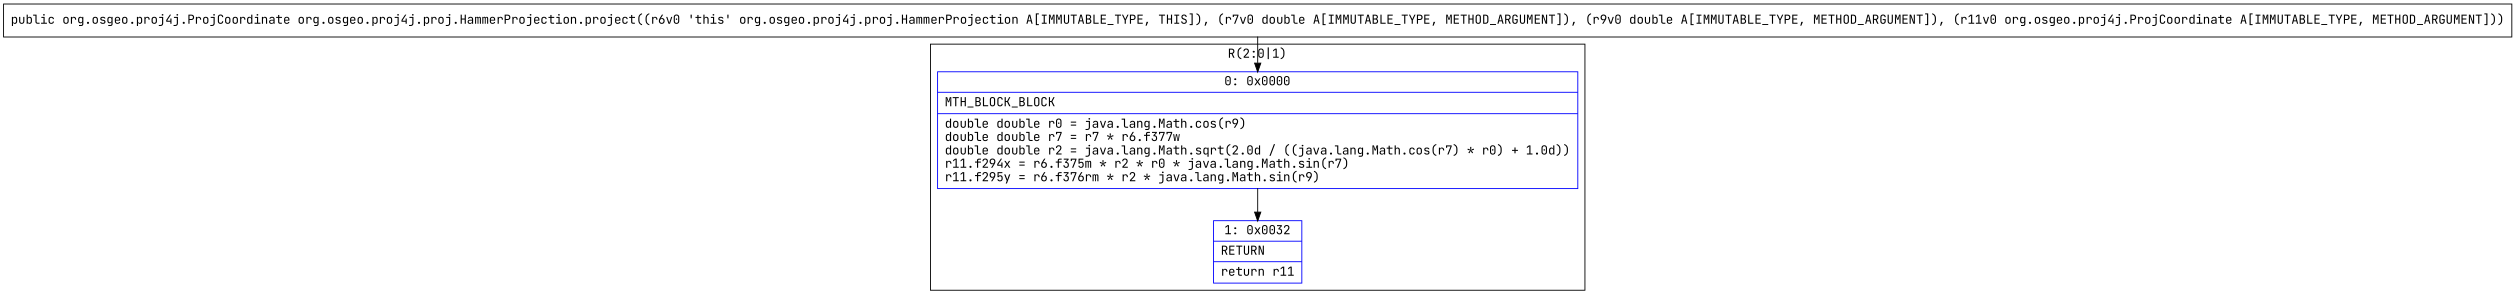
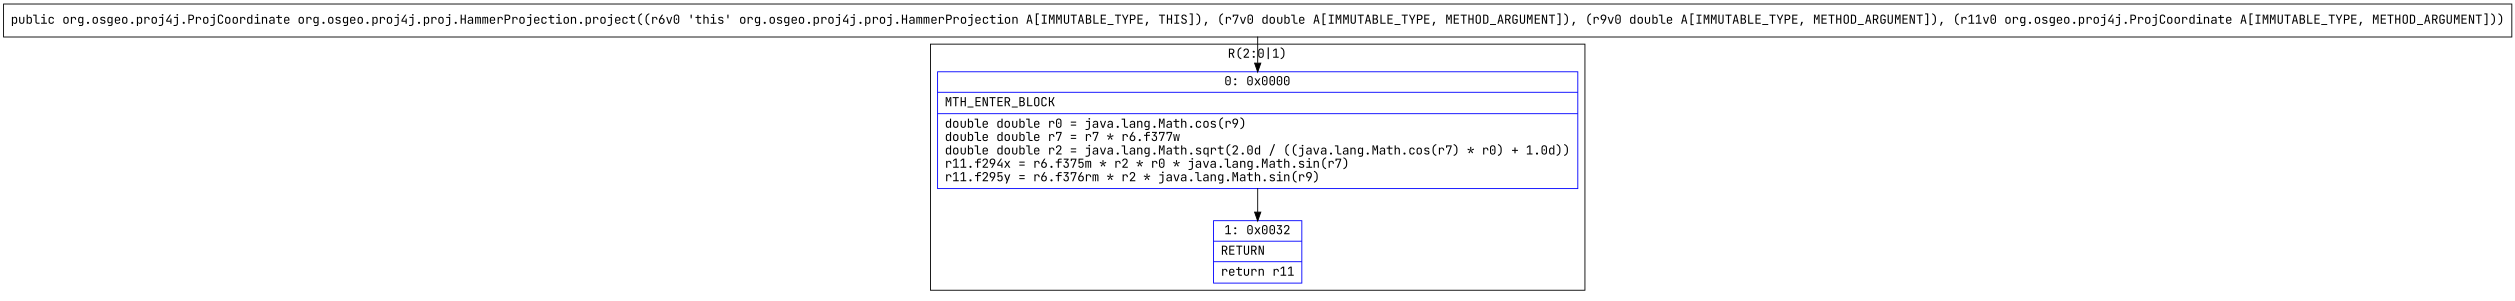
(1000, 103) -> (1000, 103)
